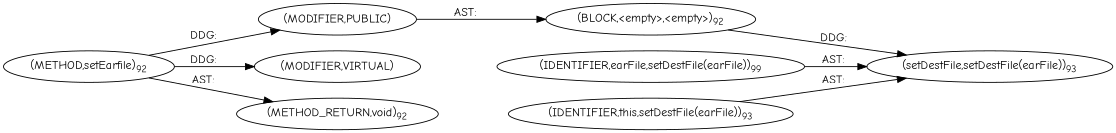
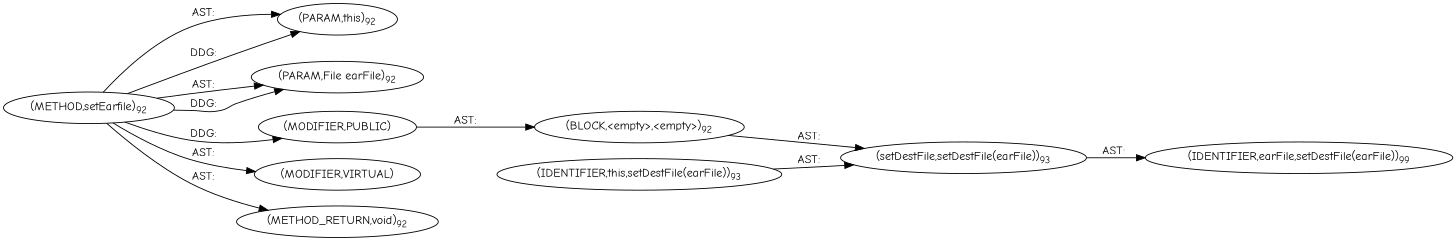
none -> (337, 19)
(836, 38) -> (811, 136)
(205, 60) -> (205, 153)
(831, 67) -> (1111, 158)
none -> (337, 77)
